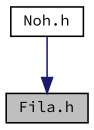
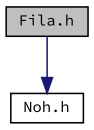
(47, 57) -> (47, 57)
